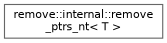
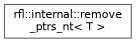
(84, 21) -> (68, 21)
